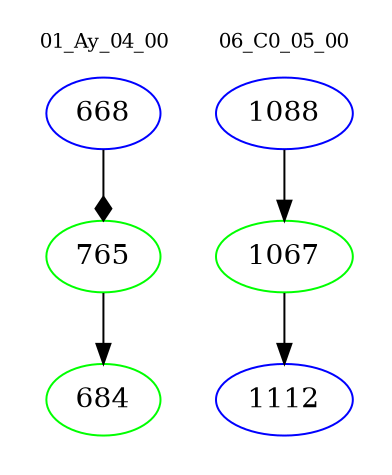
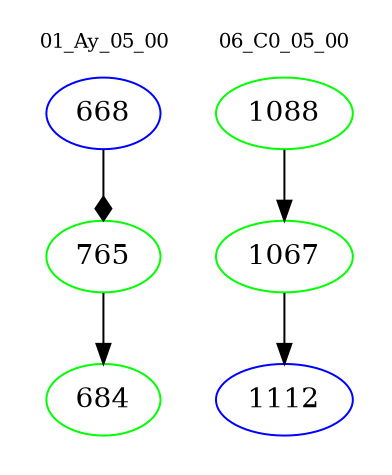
(104, 43) -> (104, 43)
(284, 113) -> (284, 113)
